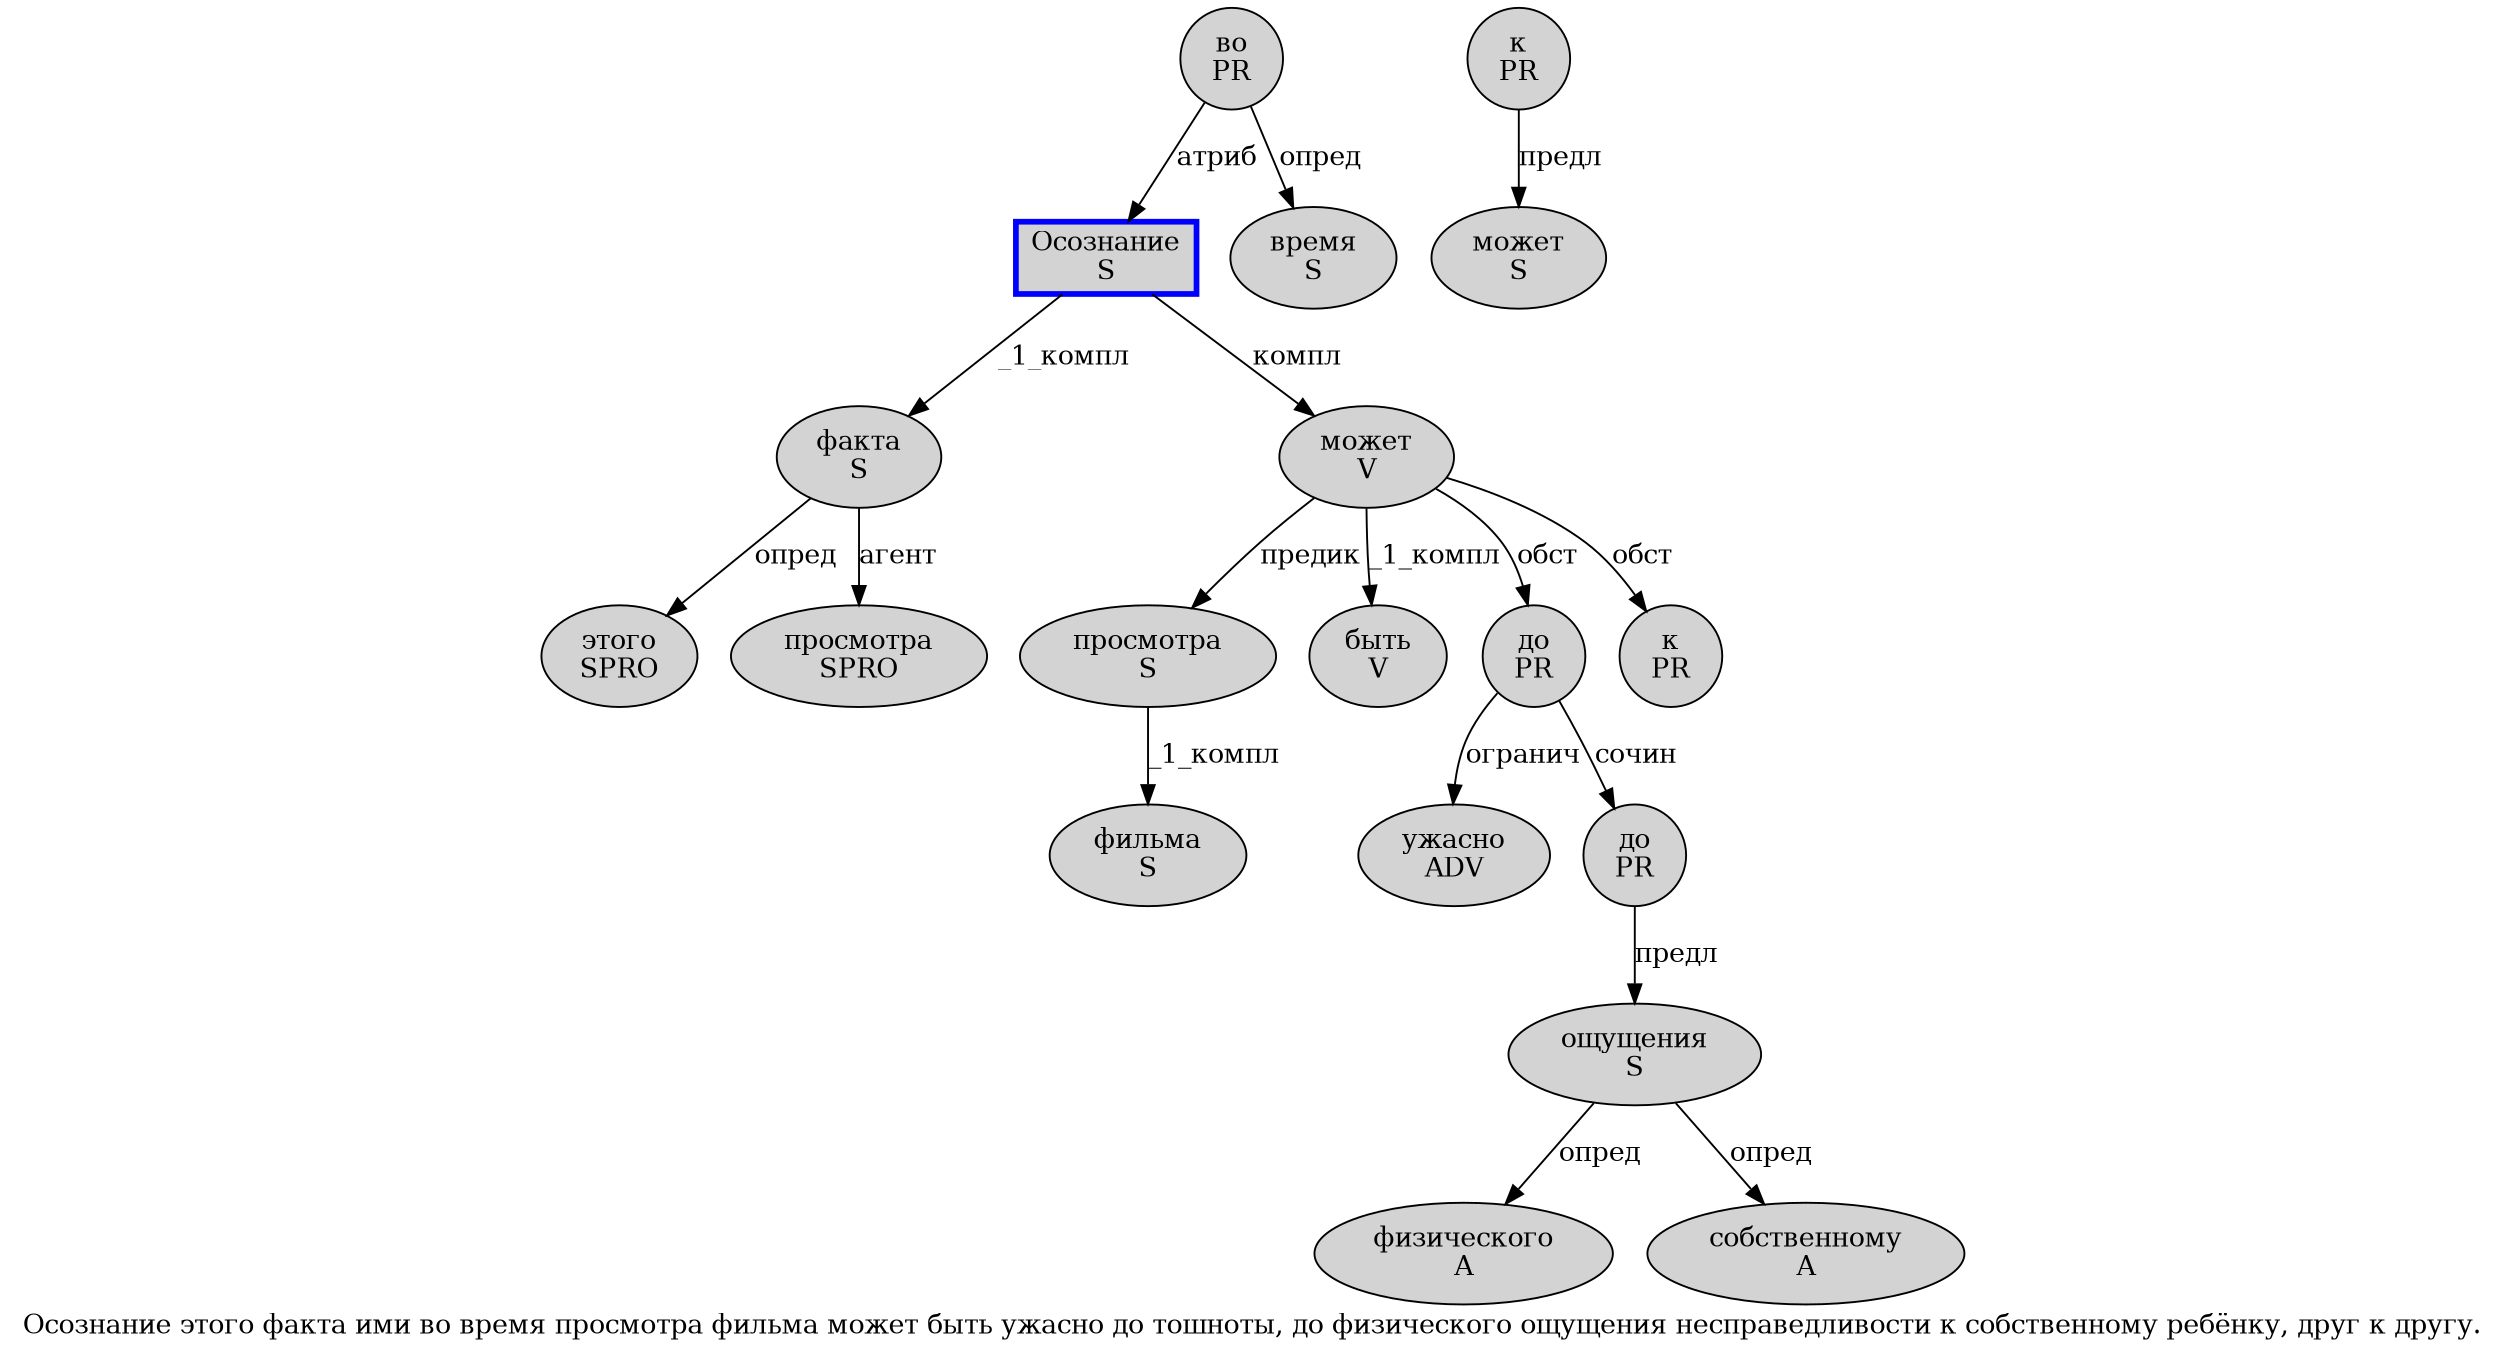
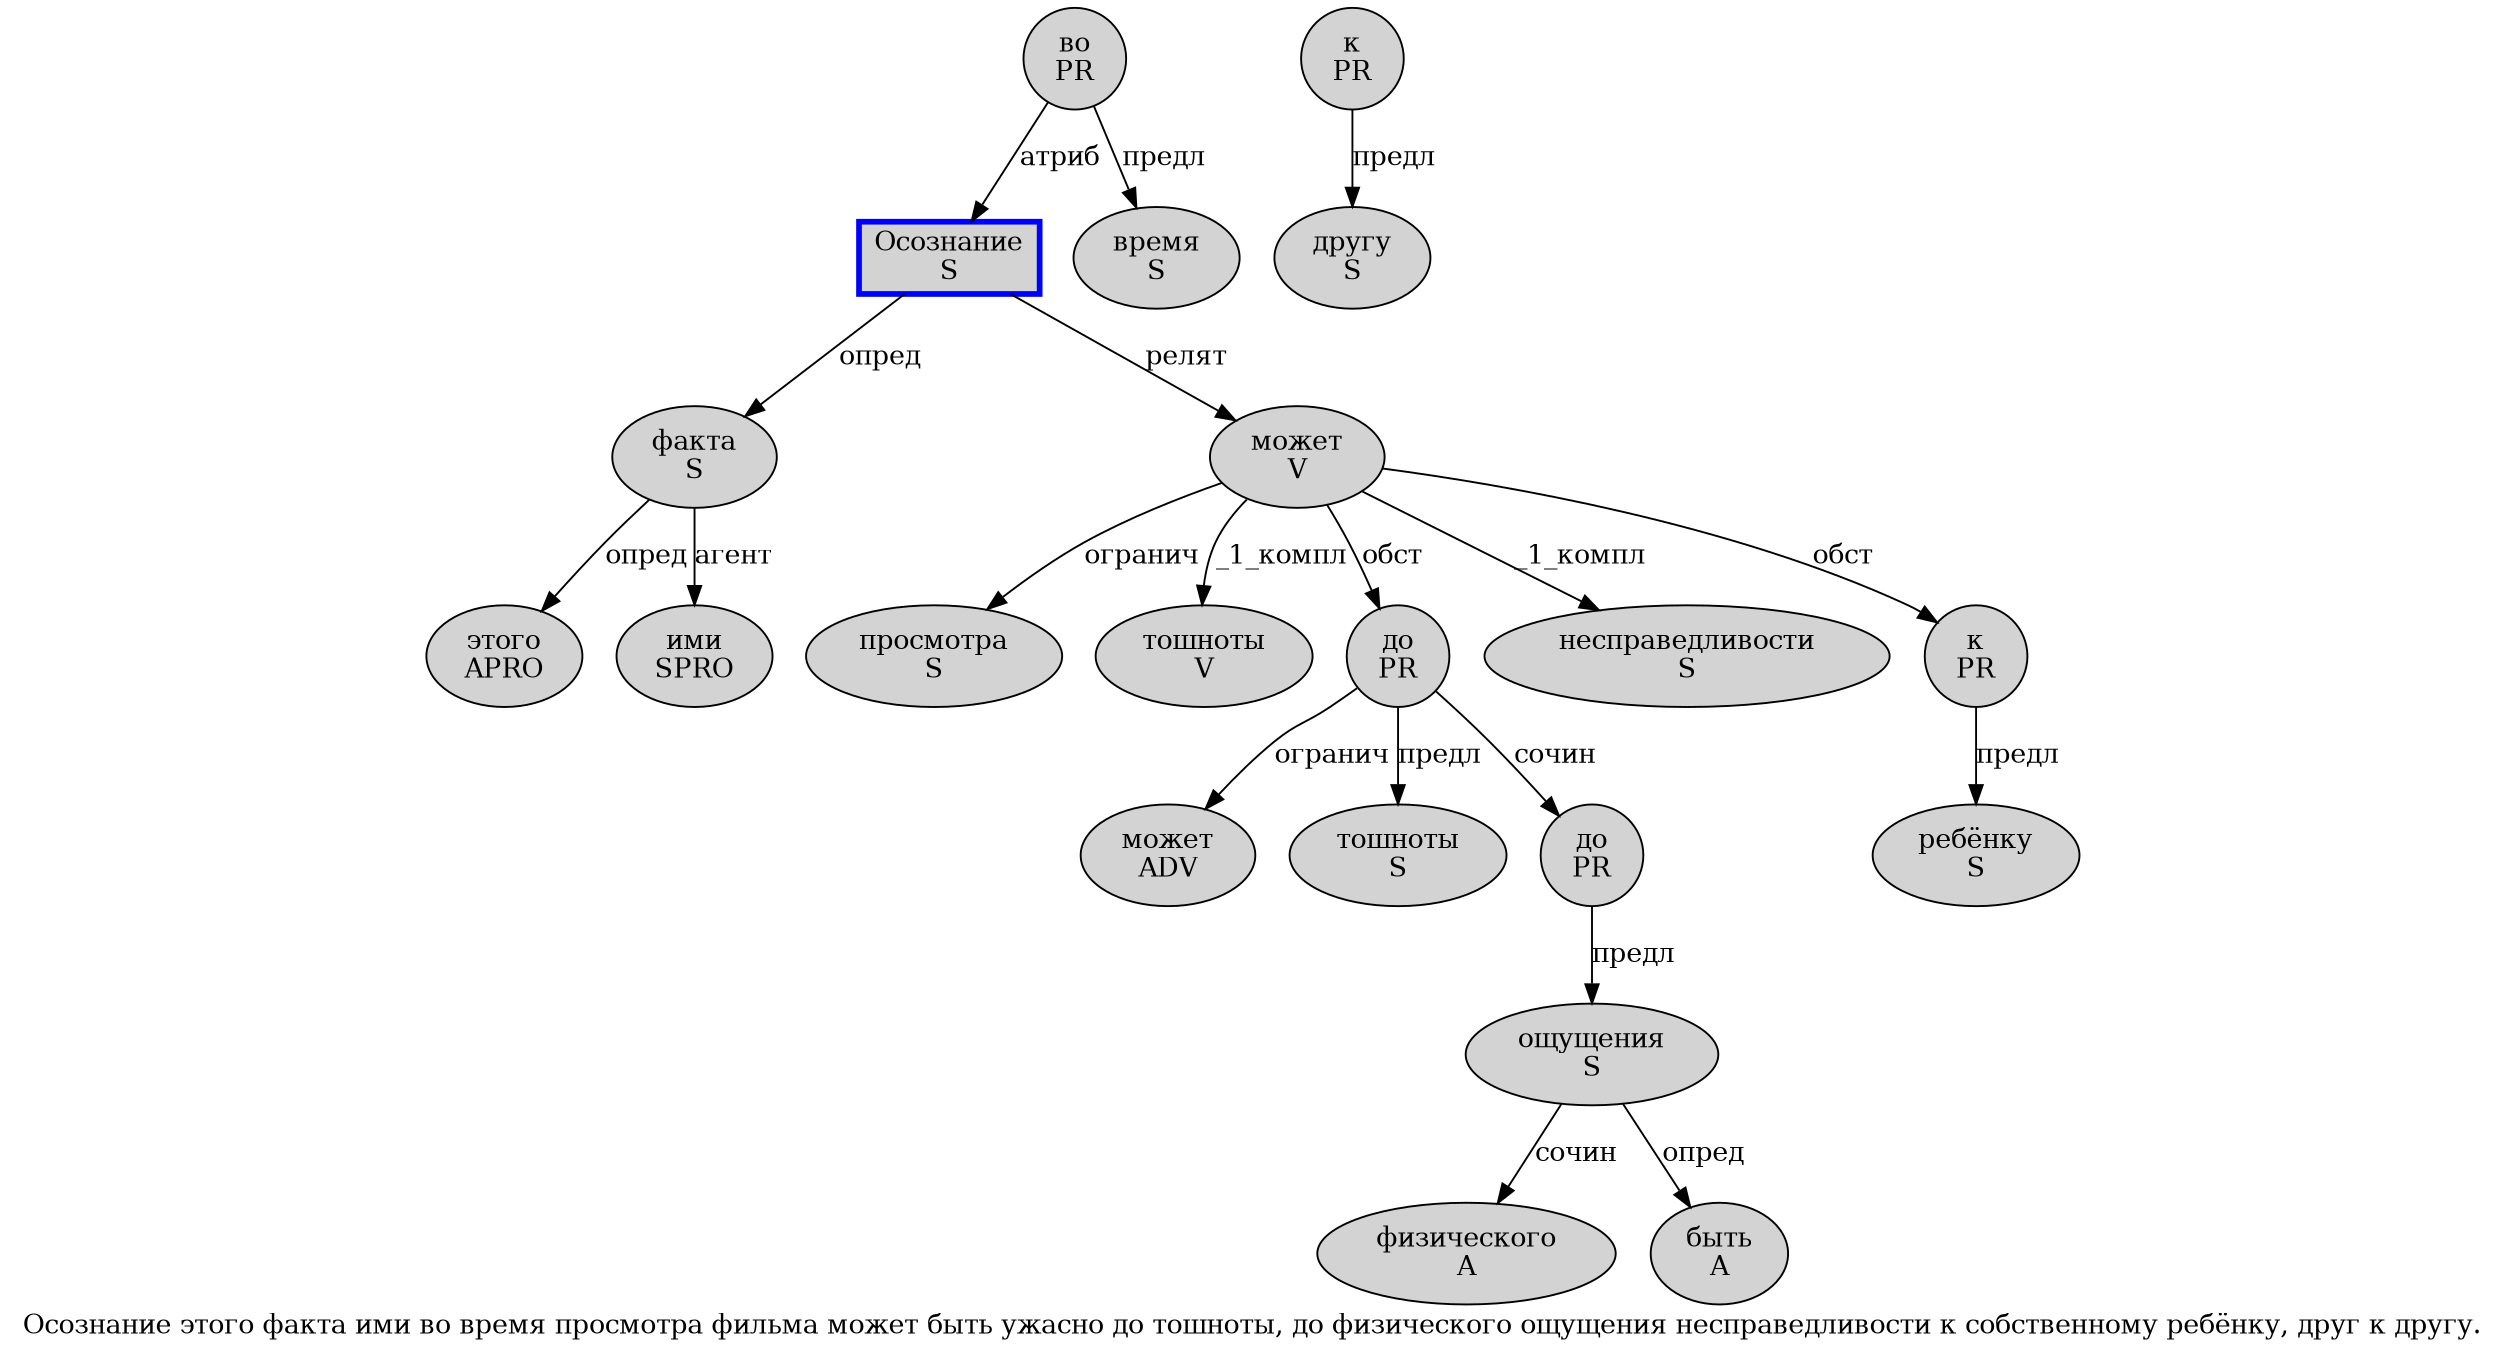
(1320, 158) -> (1164, 158)
(1519, 258) -> (1352, 258)
(1064, 357) -> (880, 357)
(1297, 357) -> (1186, 357)
(1311, 557) -> (1142, 557)
(619, 656) -> (504, 656)
(859, 656) -> (695, 656)
(1378, 656) -> (1204, 656)
none -> (1687, 656)
(1148, 855) -> none
none -> (1398, 855)
(1454, 855) -> (1168, 855)
none -> (1976, 855)
(1600, 1154) -> (1576, 1154)
(1806, 1254) -> (1719, 1254)
